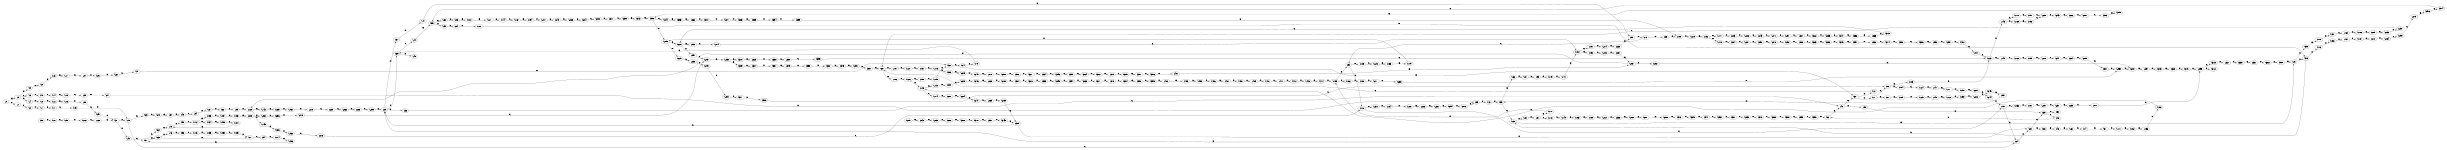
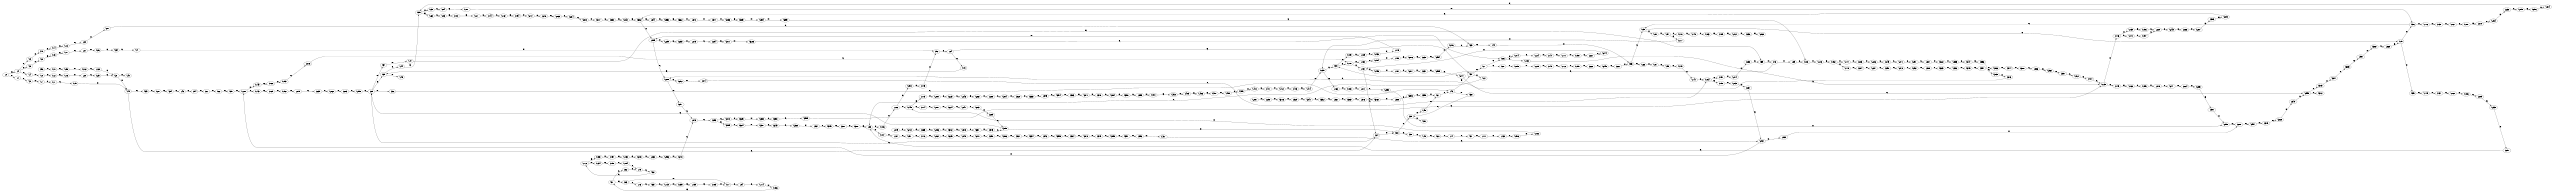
(1638, 118) -> none
(136, 140) -> none
